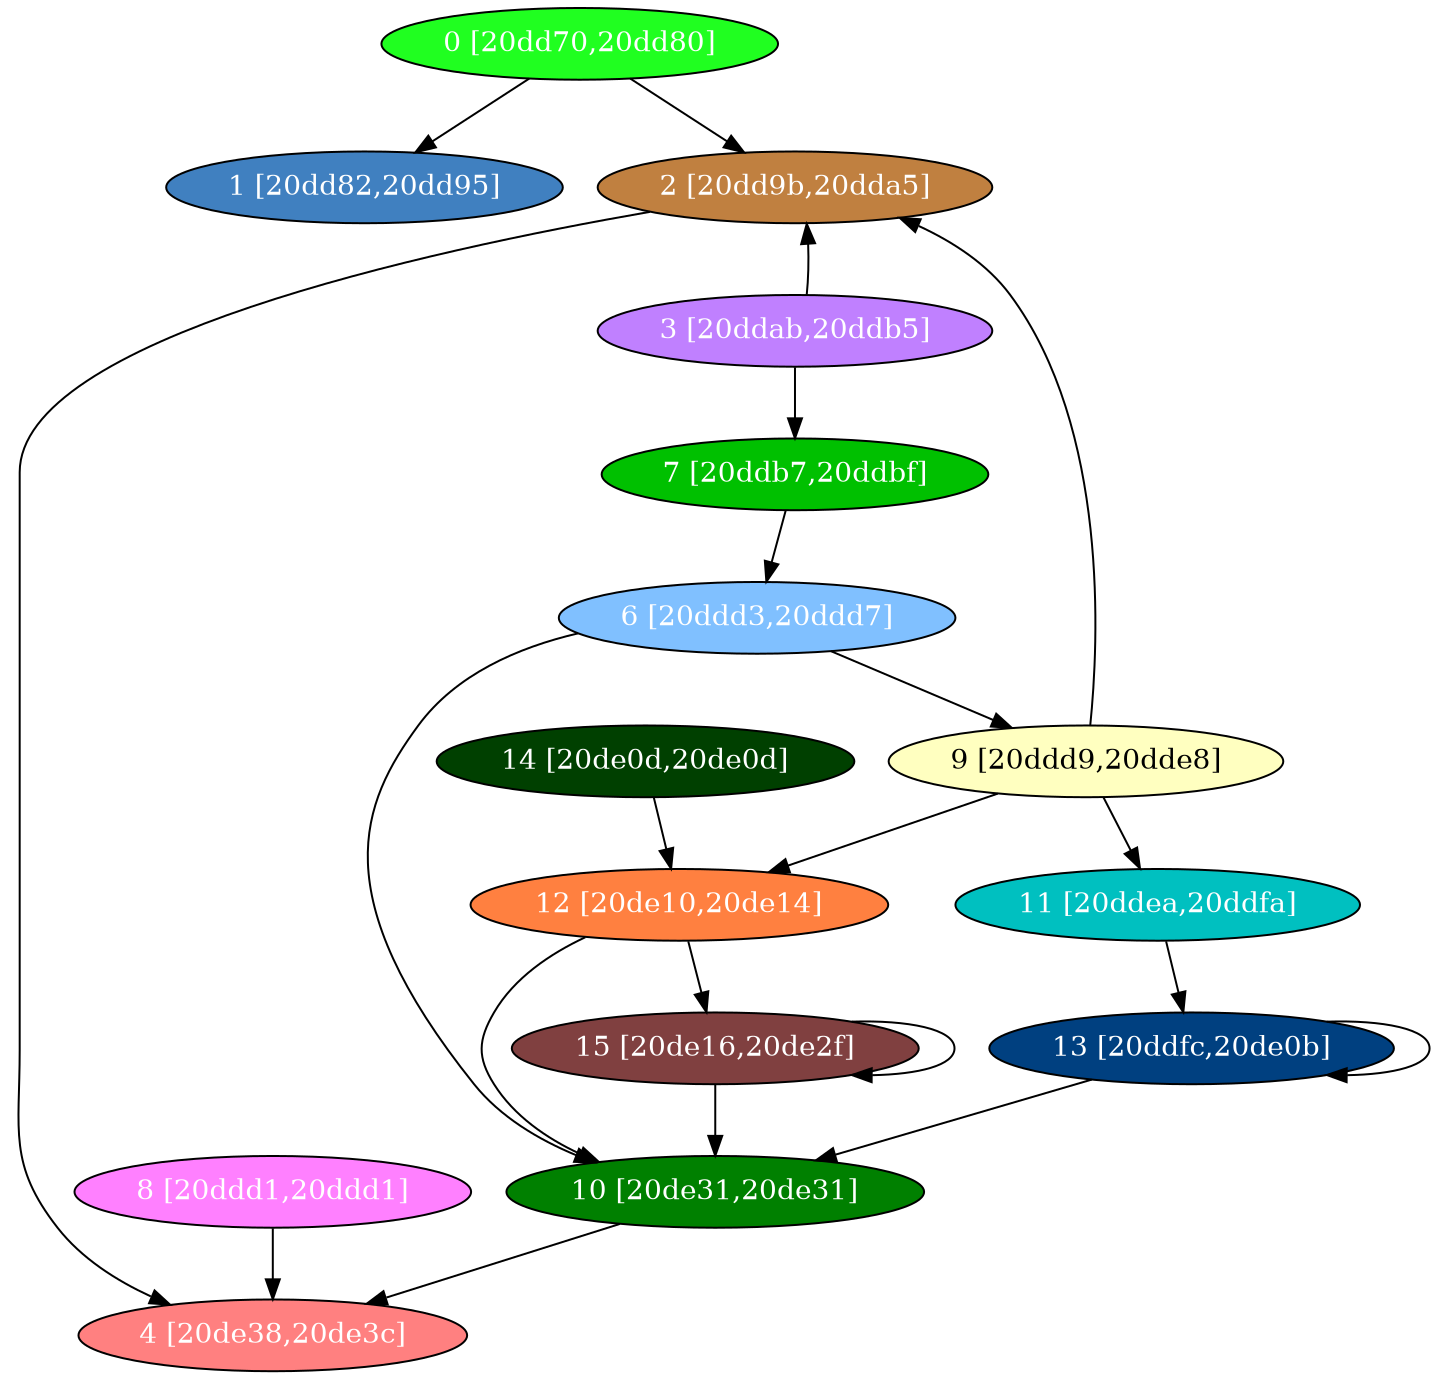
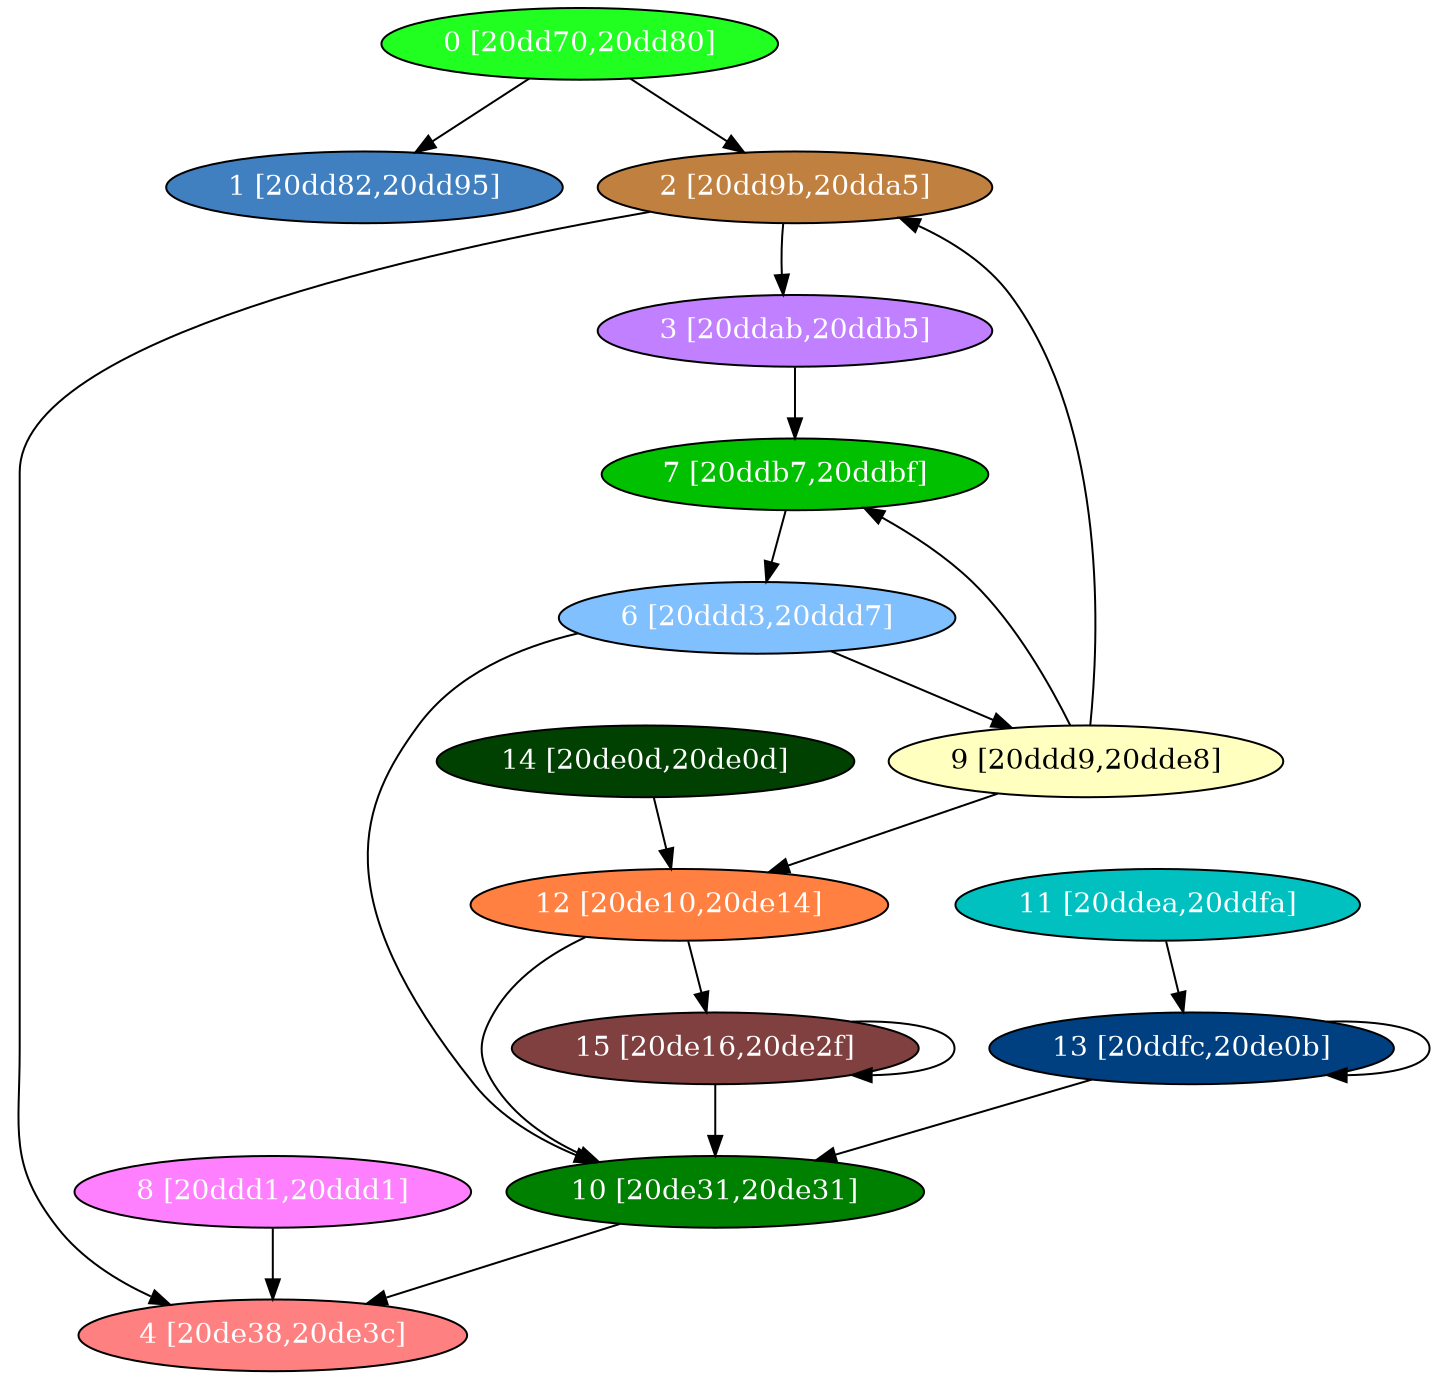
(808, 269) -> (782, 249)
(1117, 824) -> (994, 605)
